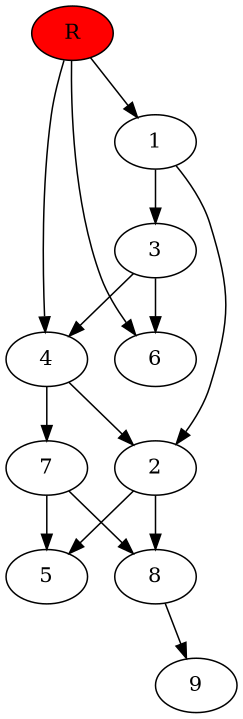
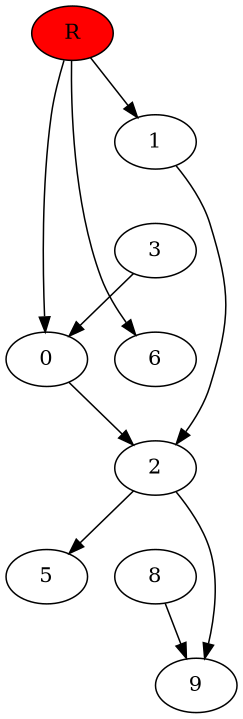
(156, 189) -> none
(156, 298) -> none
(47, 359) -> (47, 359)
(47, 468) -> none
(156, 515) -> (213, 563)
